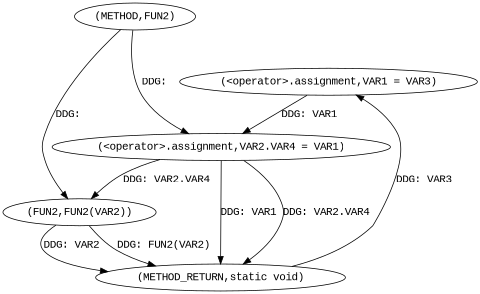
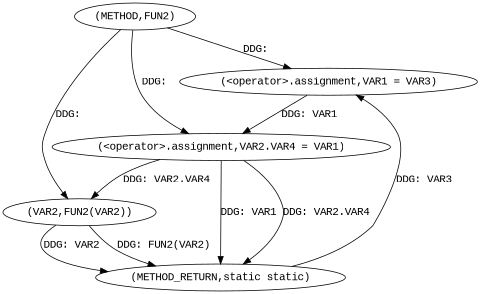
none -> (226, 47)
(80, 212) -> (80, 212)
(221, 278) -> (221, 278)
